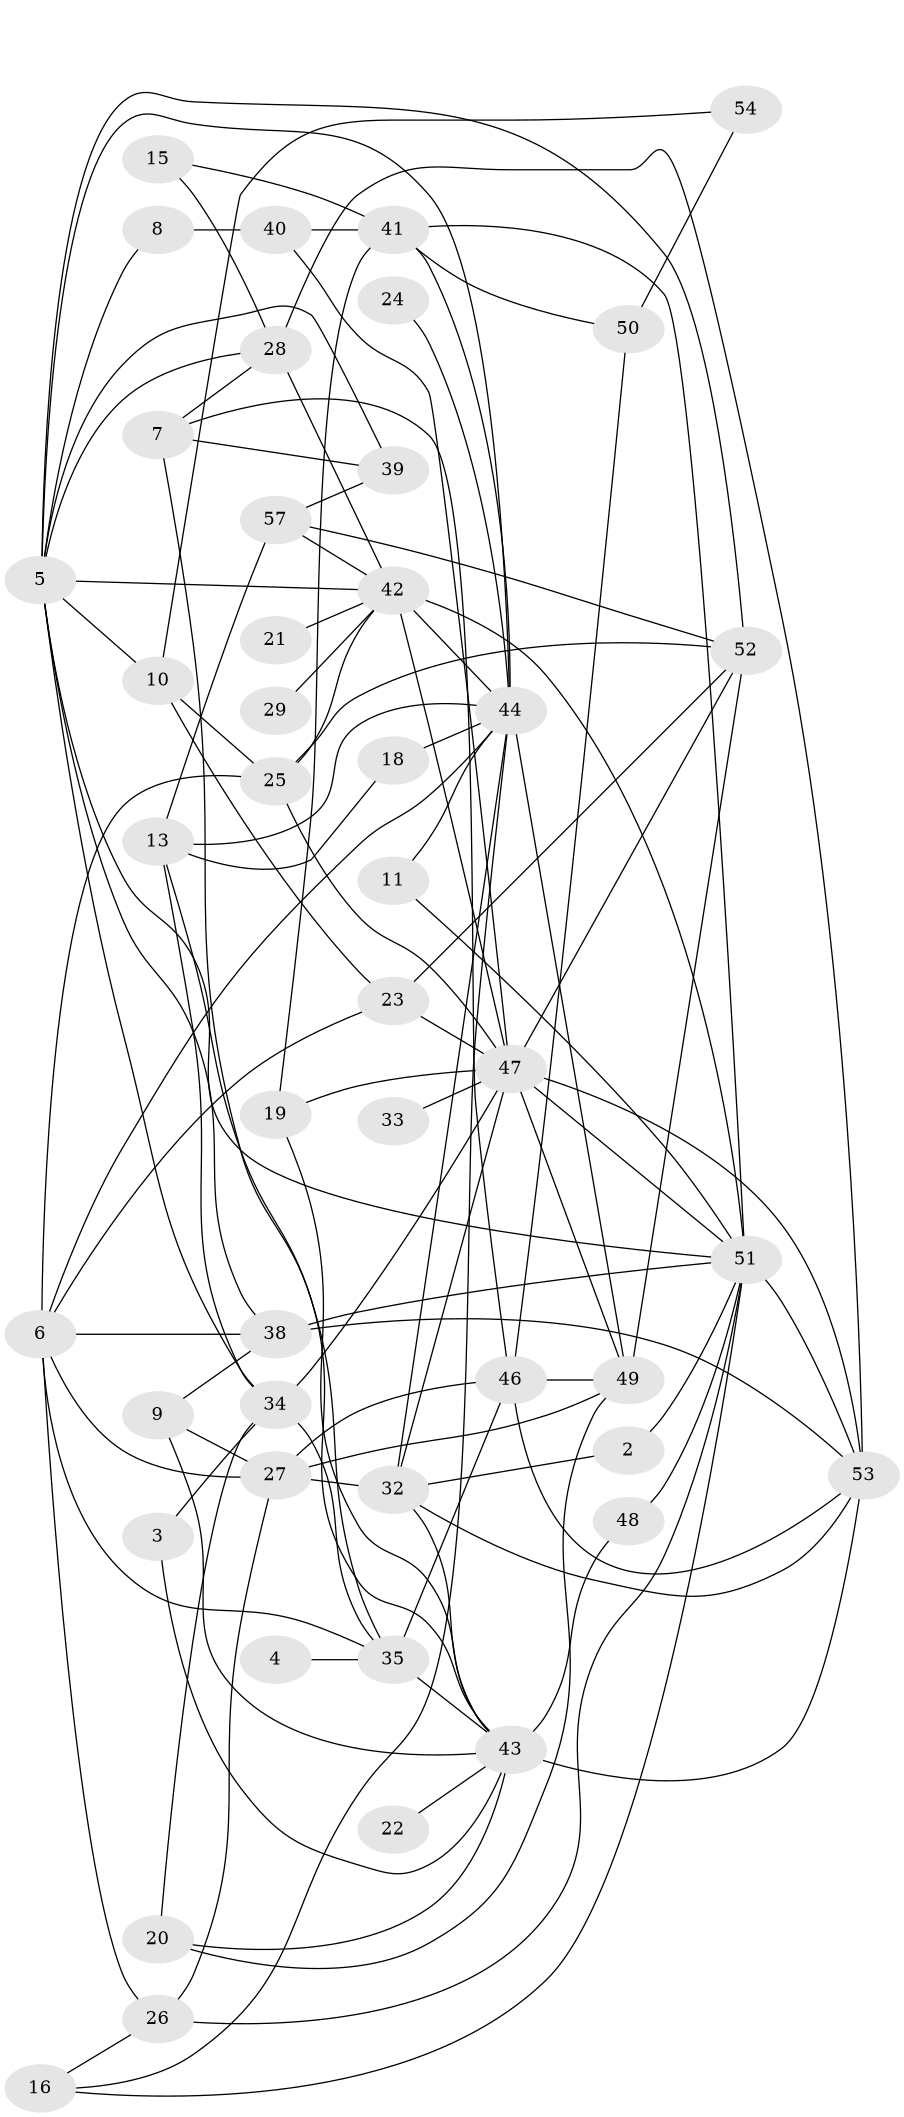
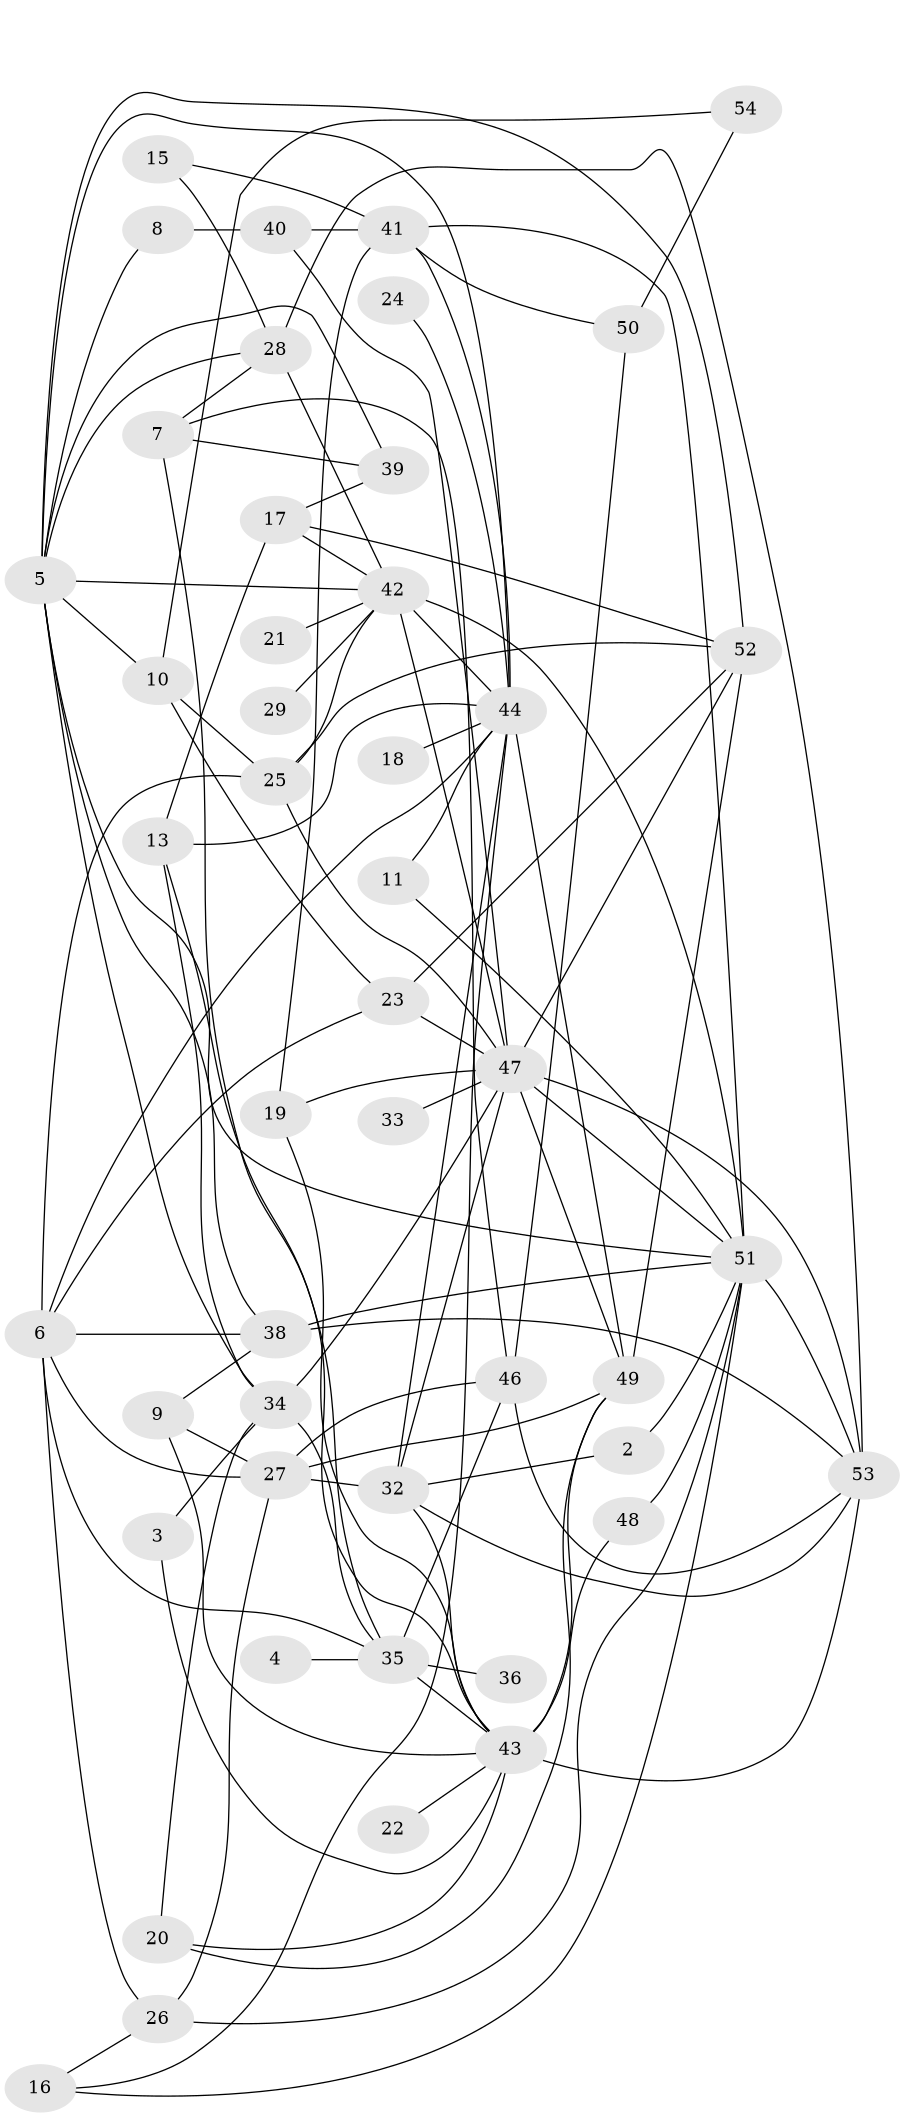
(276, 520) -> (276, 520)
(294, 866) -> none
(570, 1380) -> (570, 1565)
none -> (511, 1679)
